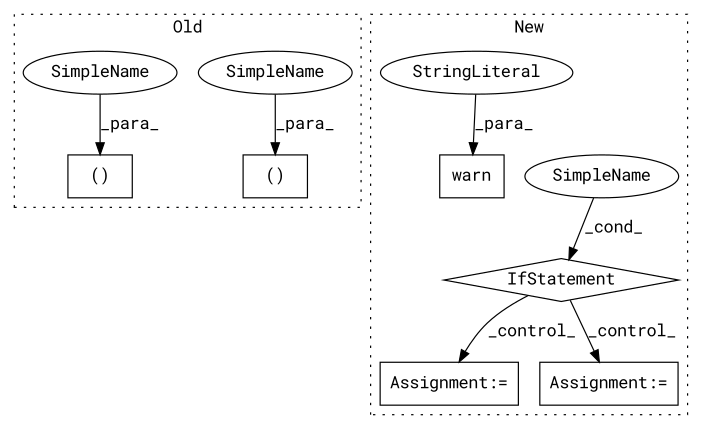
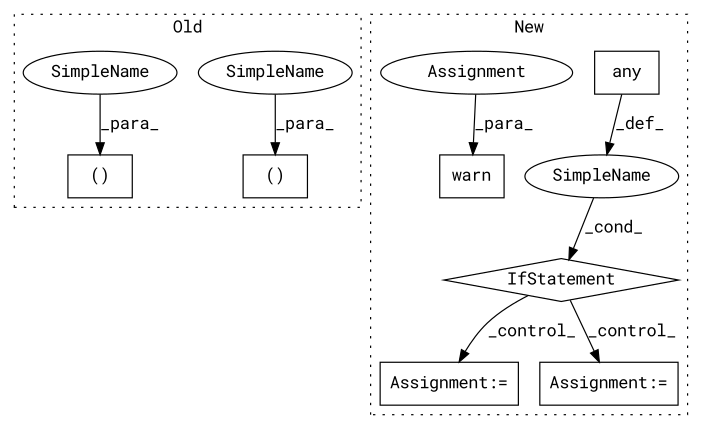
(477, 73) -> (477, 73)
none -> (627, 73)
